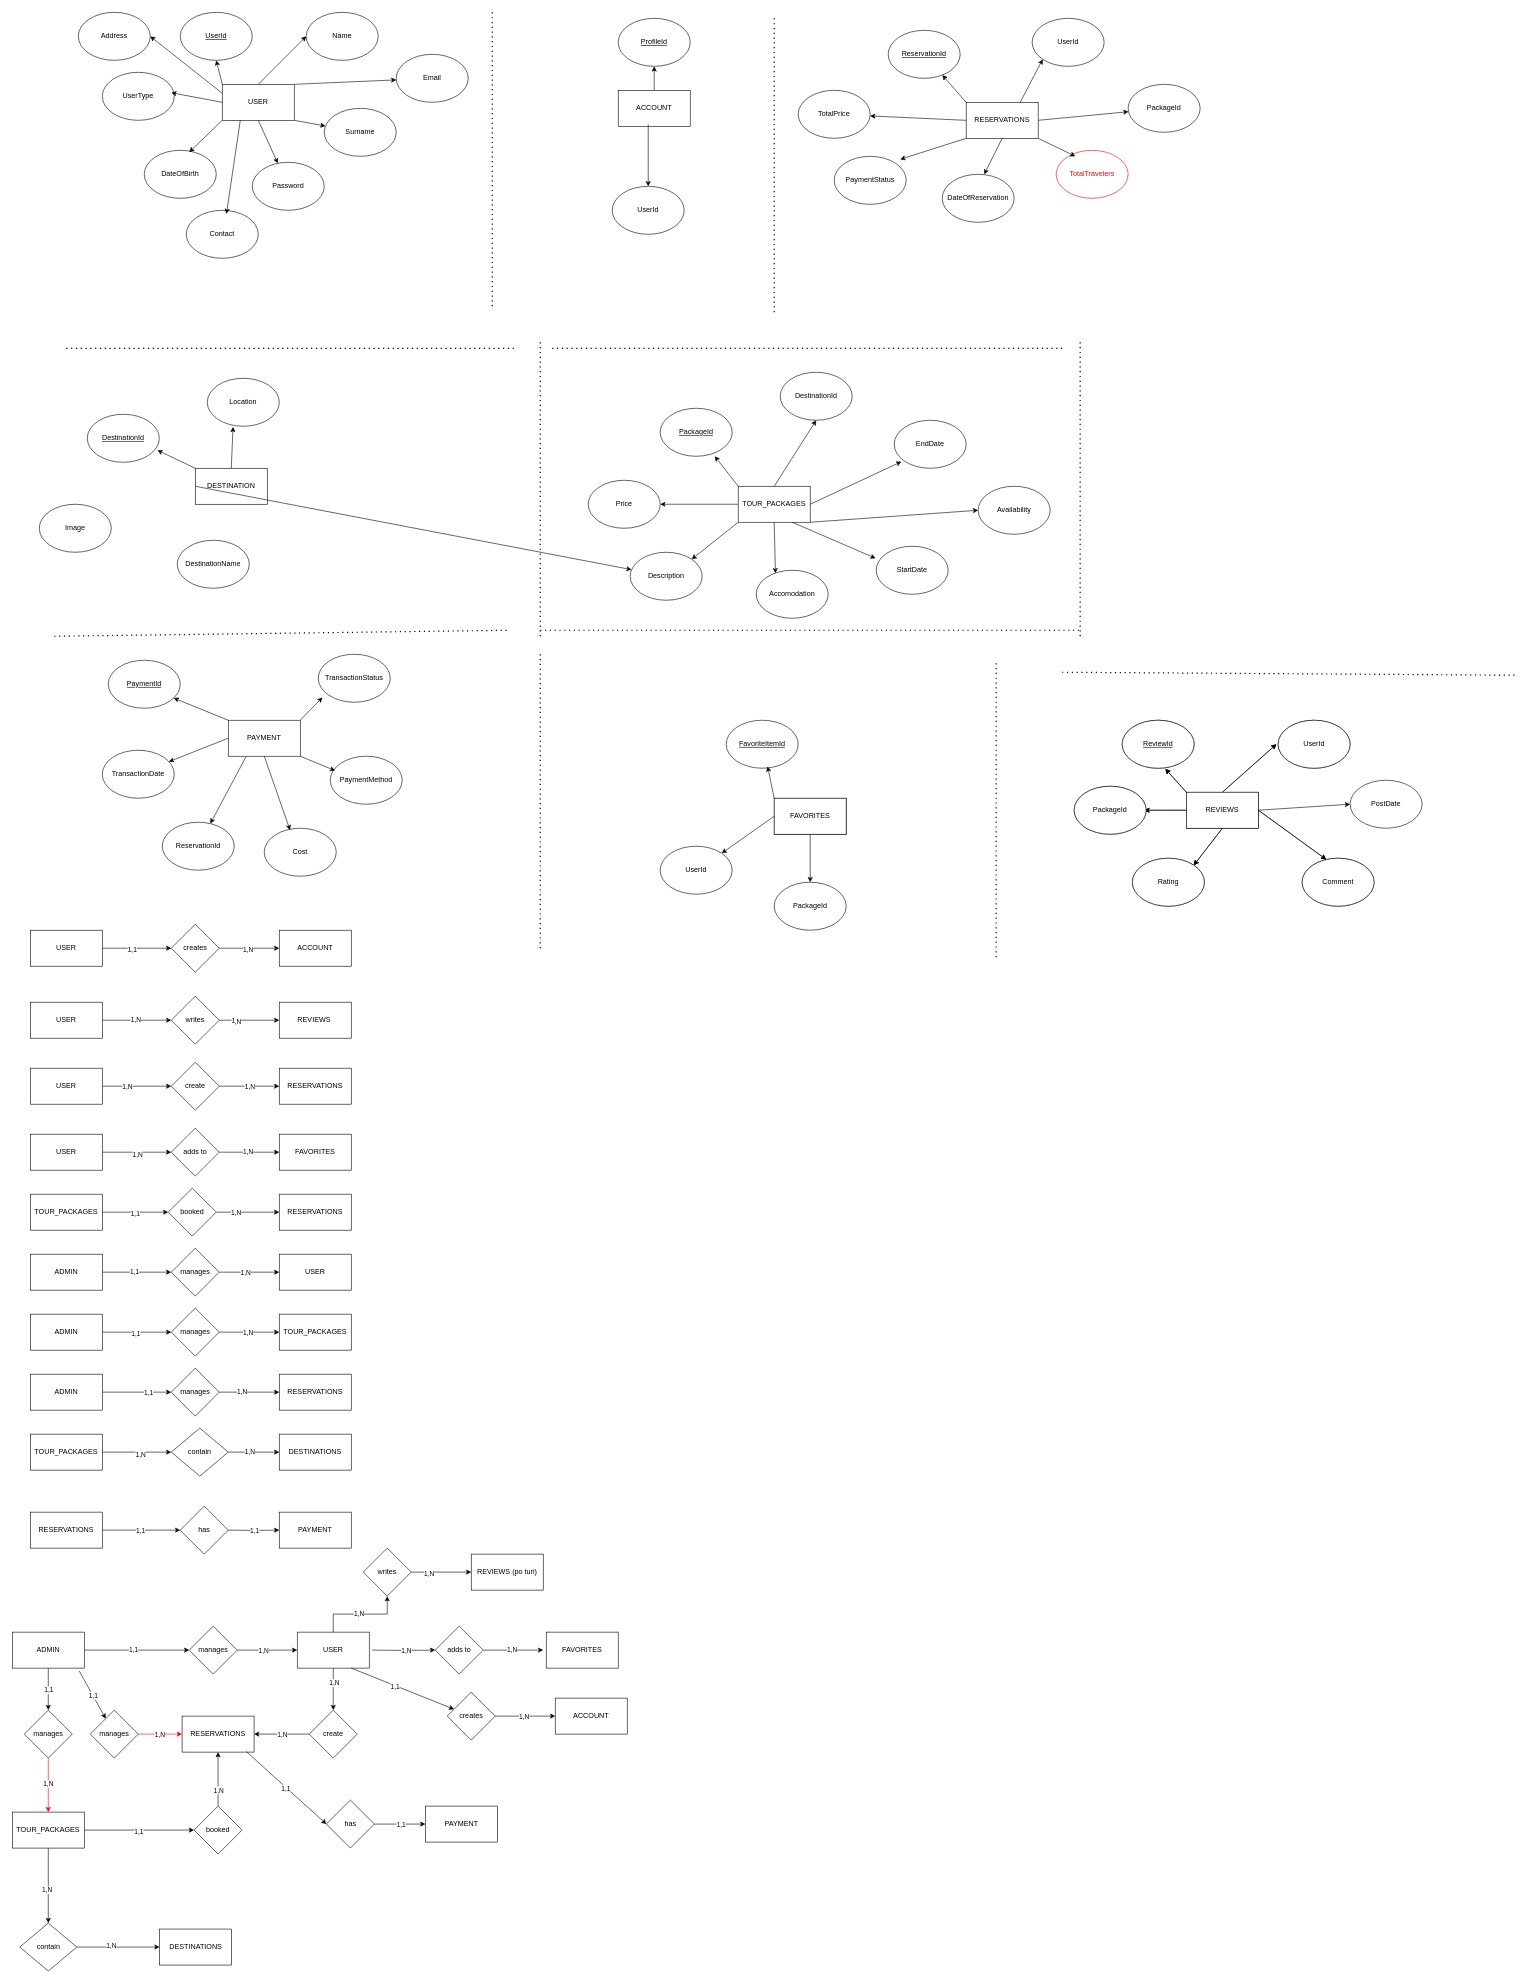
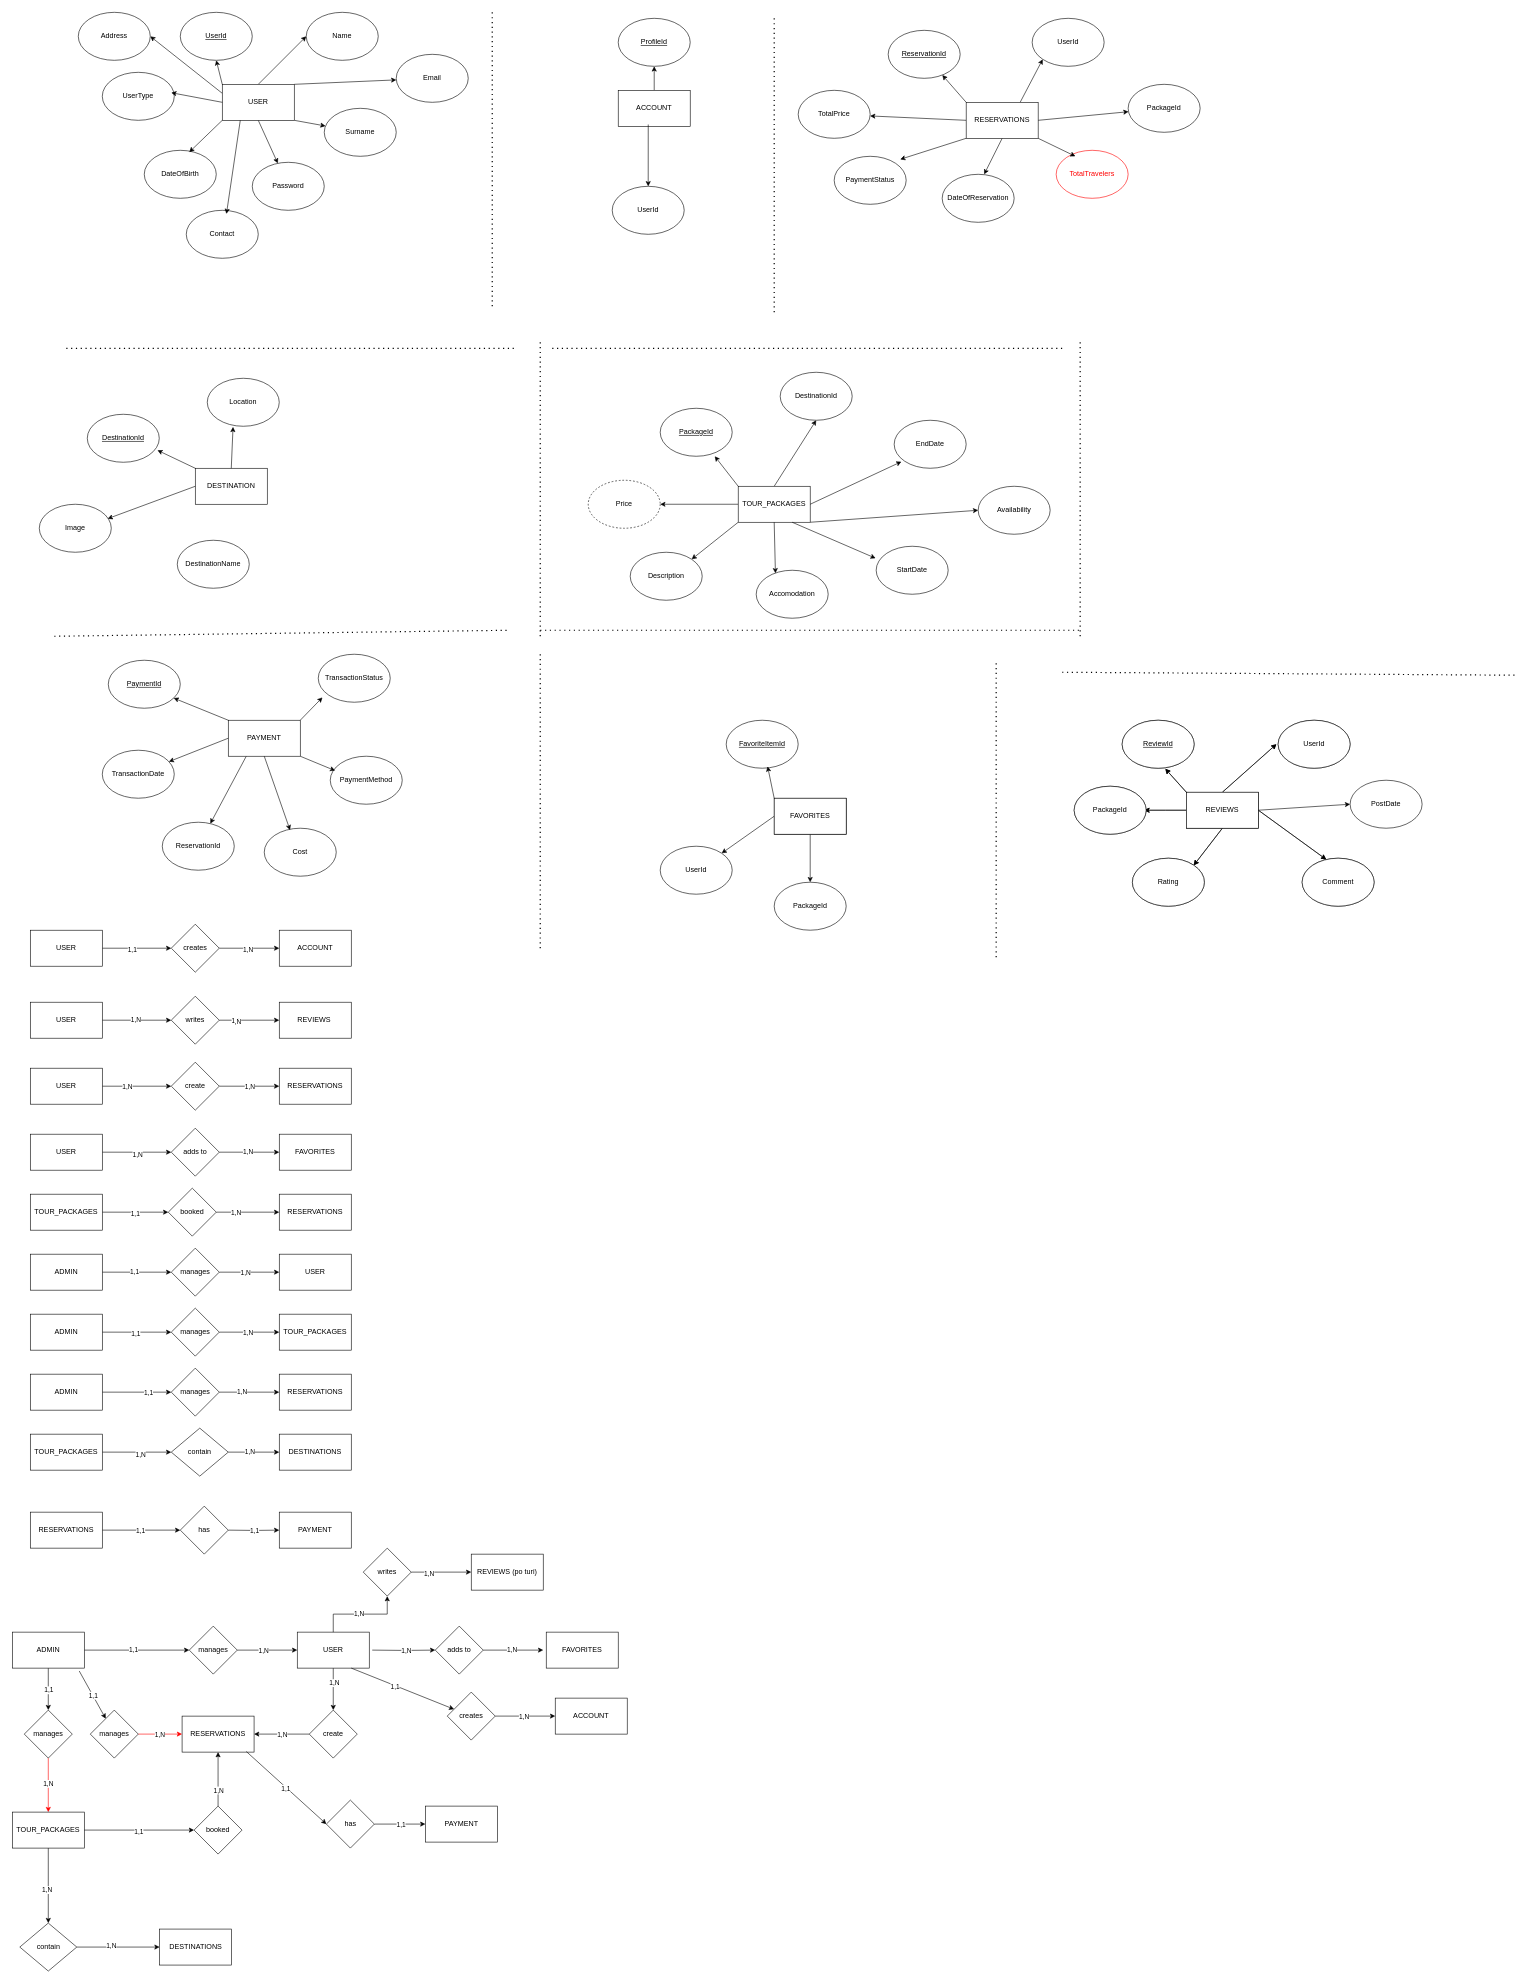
(624, 504) -> (624, 504)
(412, 528) -> (154, 502)
